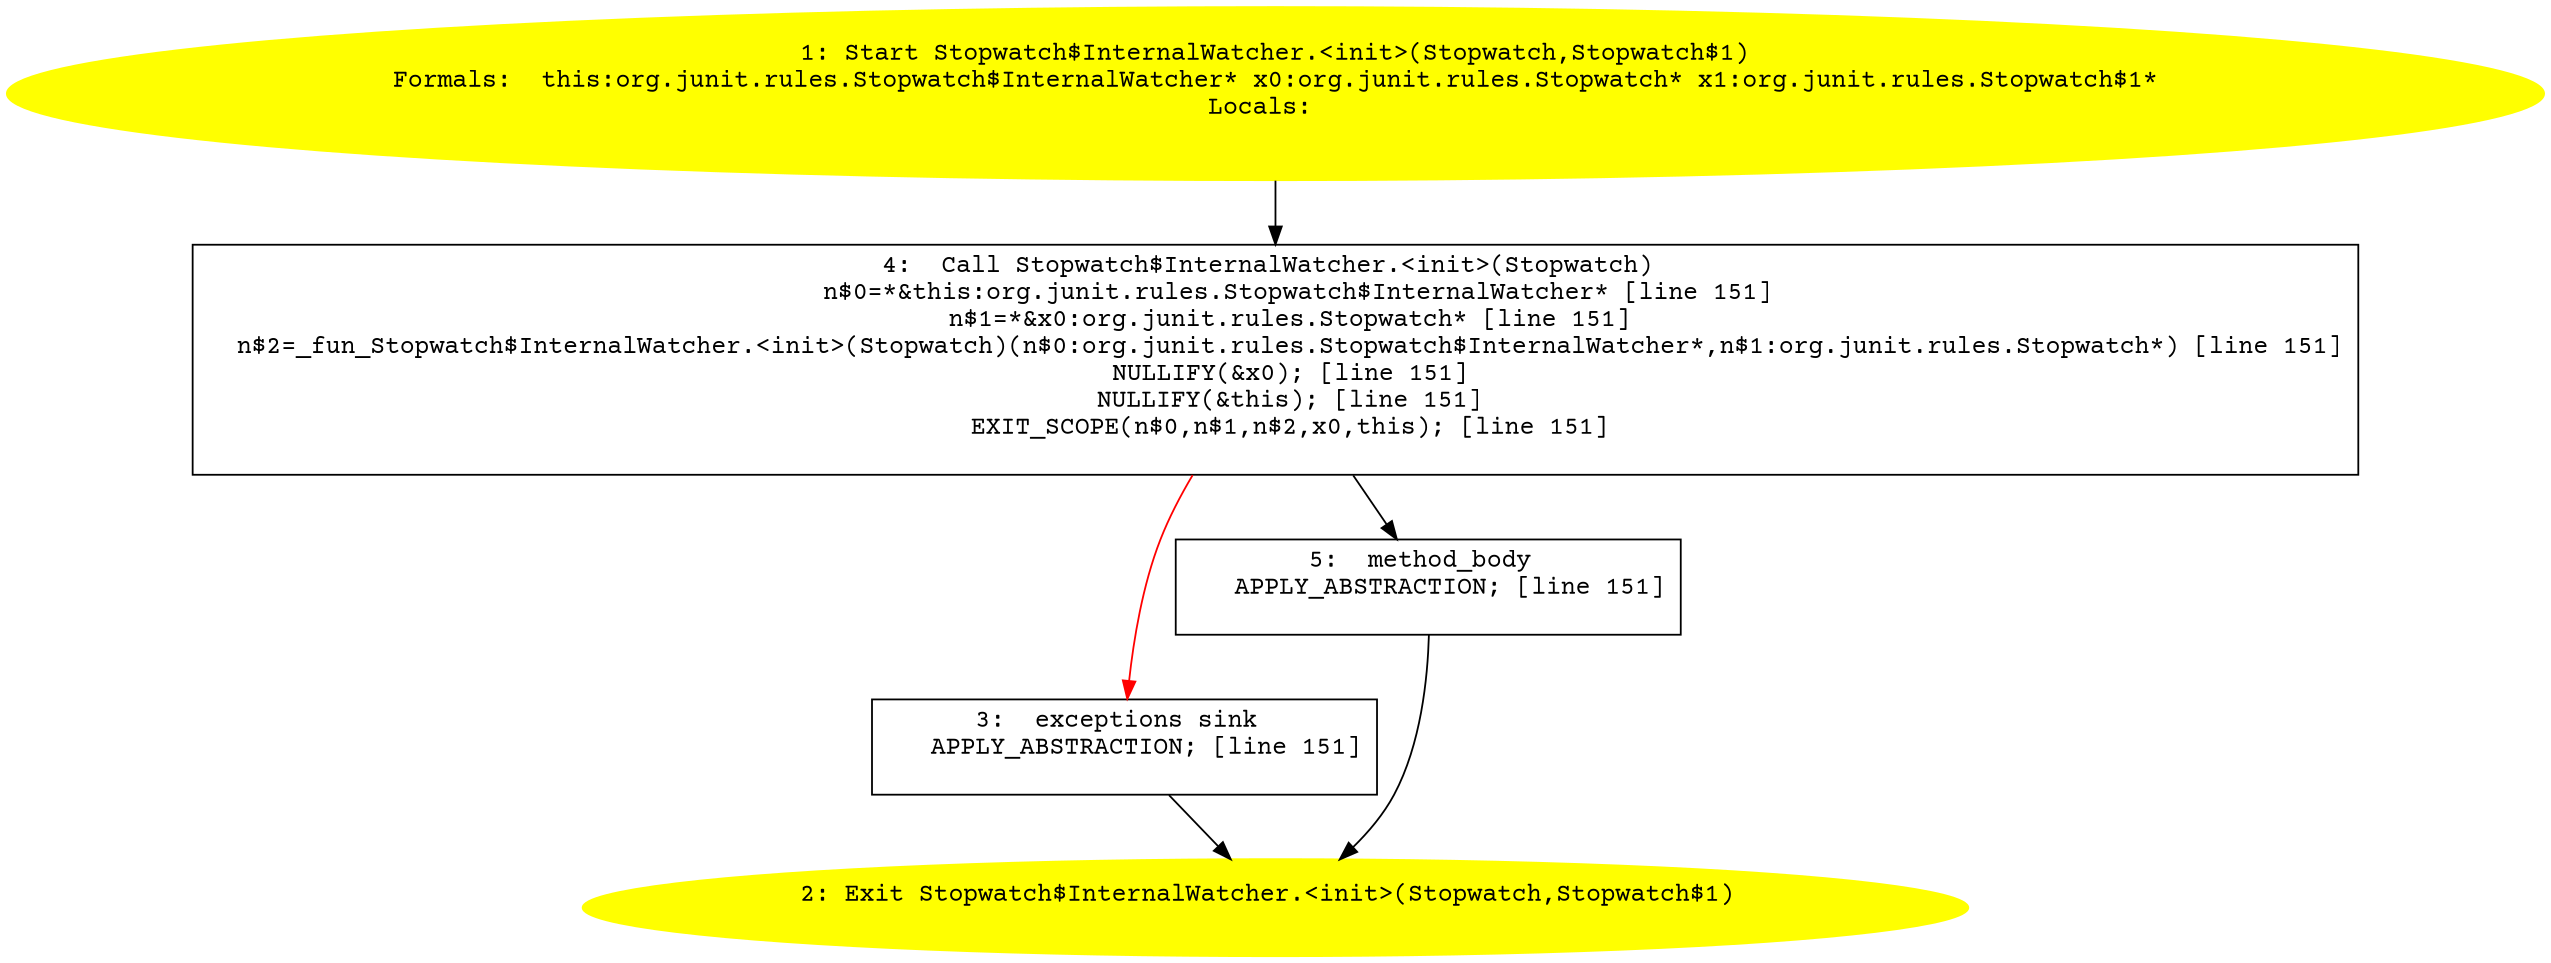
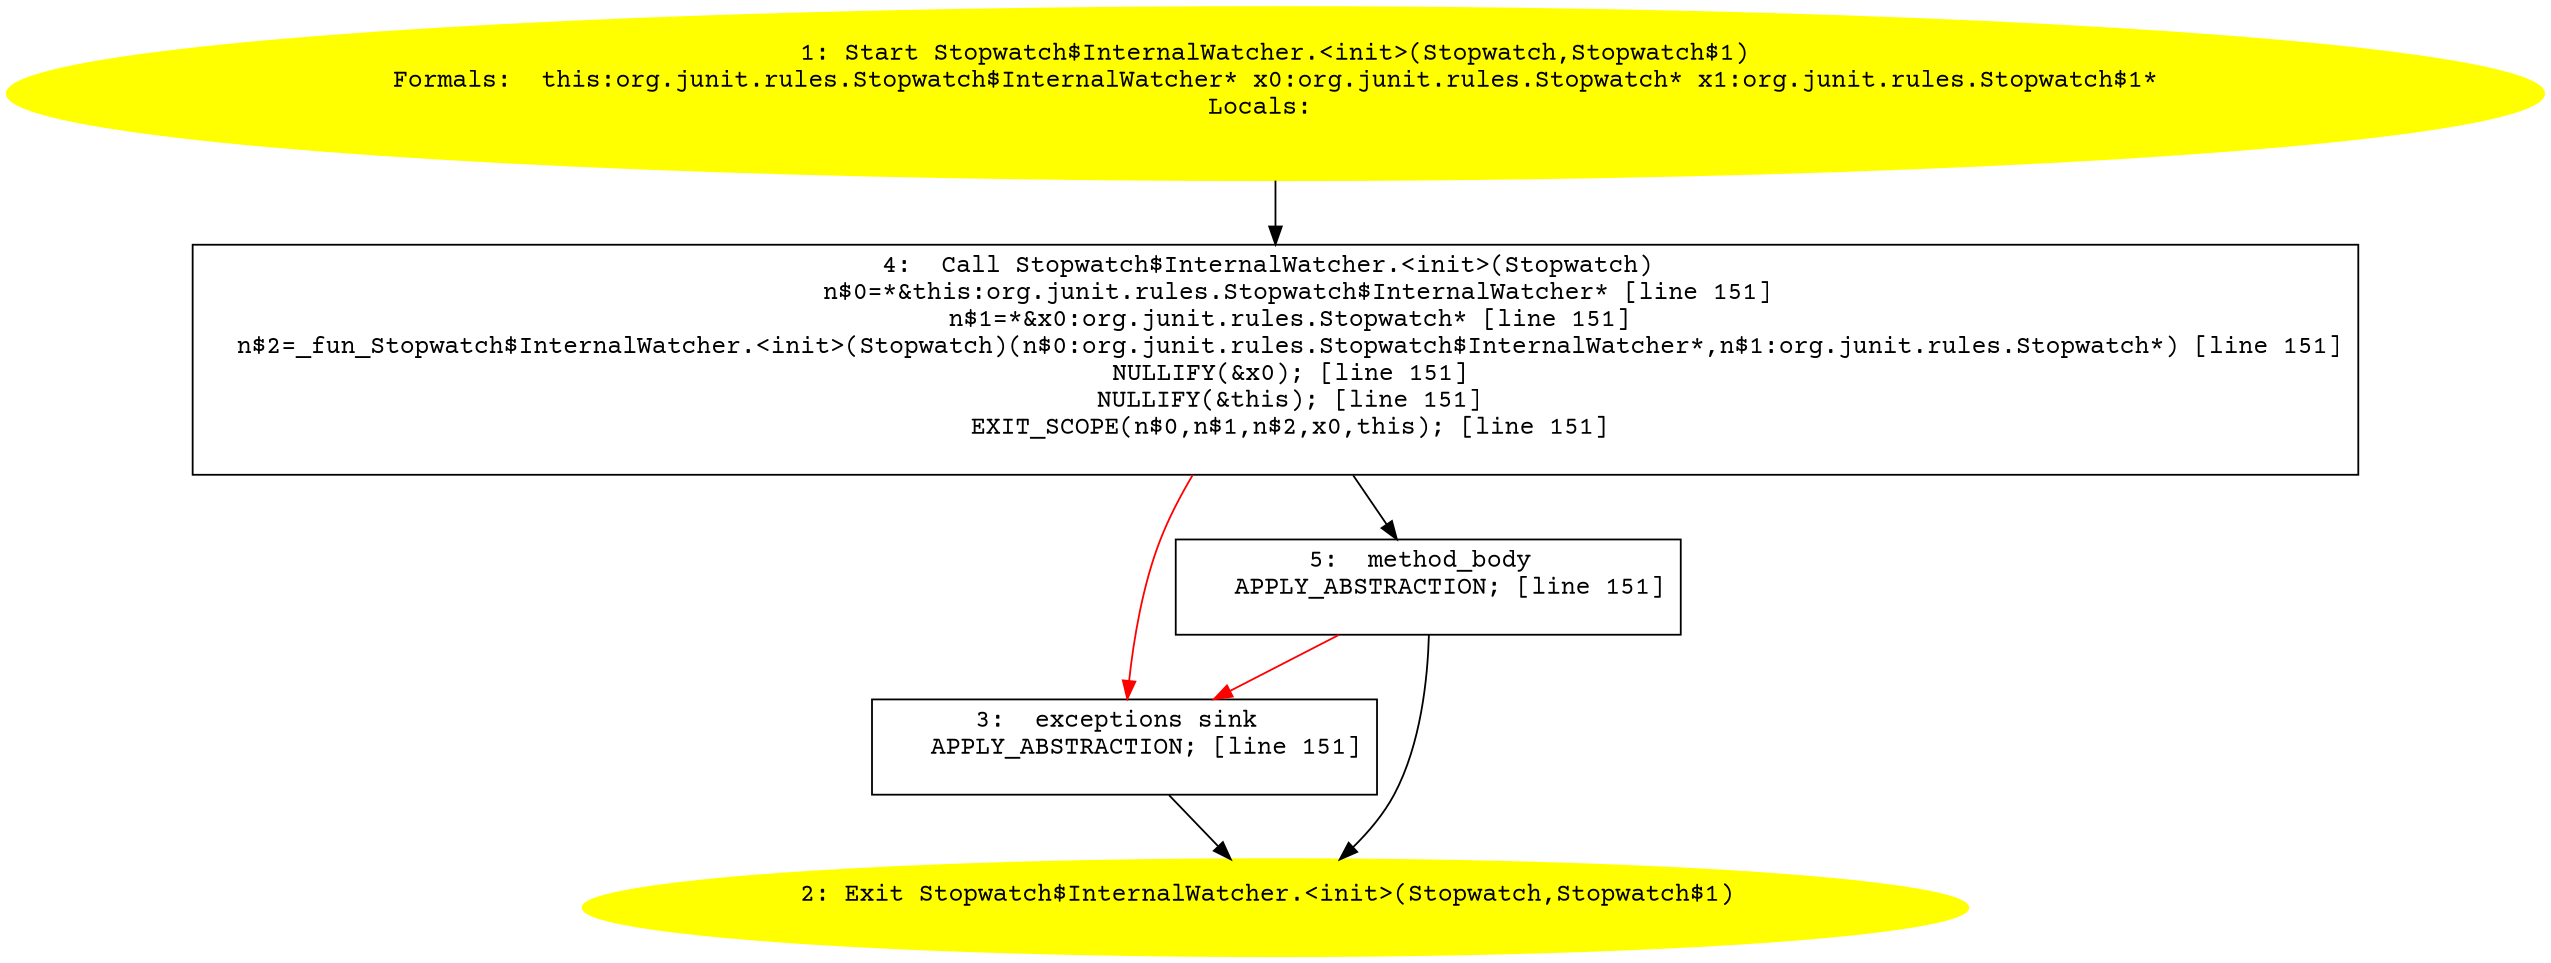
none -> (1284, 663)
